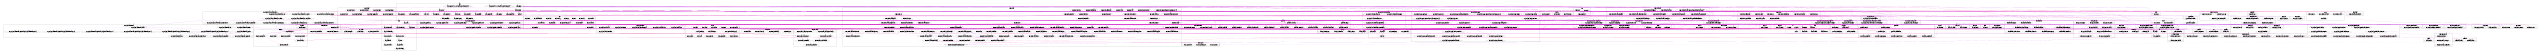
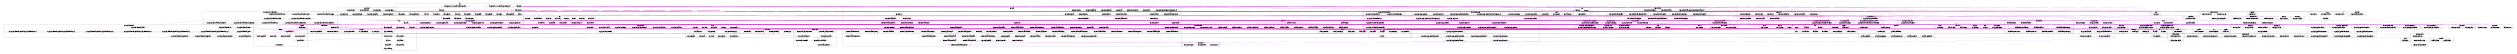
(2365, 36) -> none
(284, 45) -> (280, 45)
